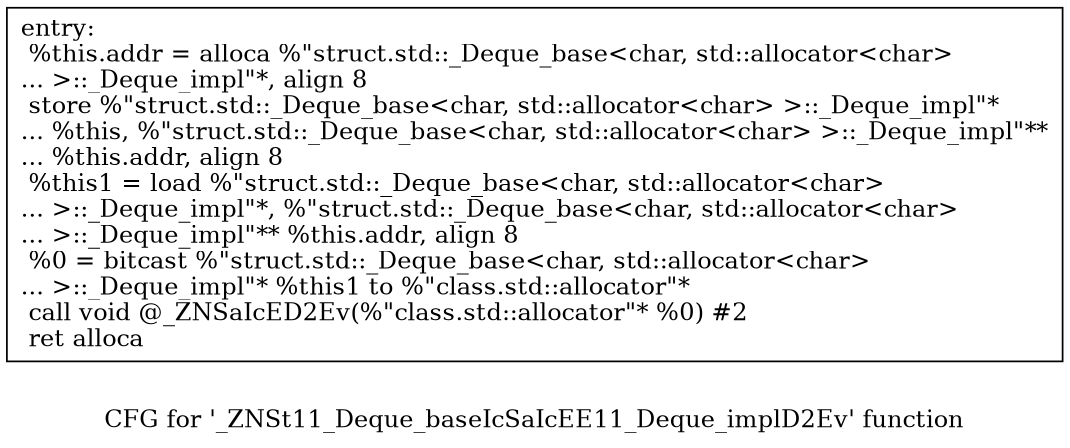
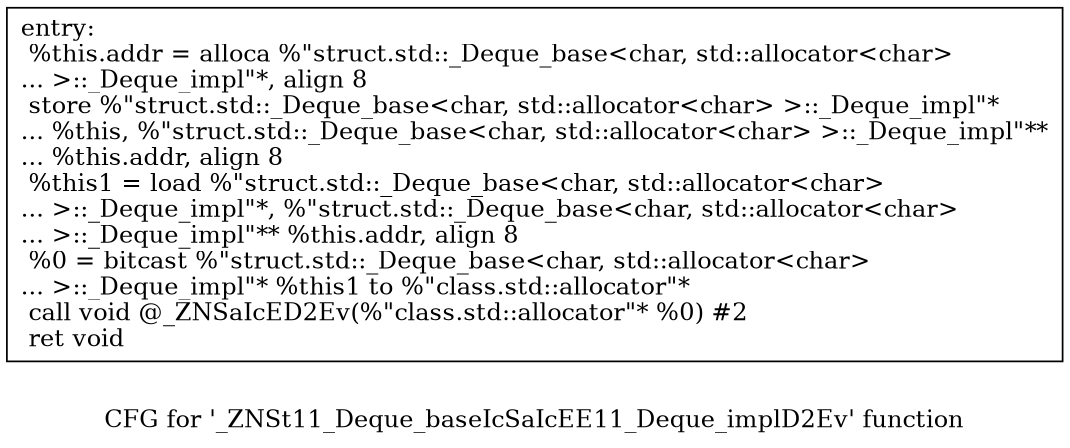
(83, 339) -> (73, 339)
